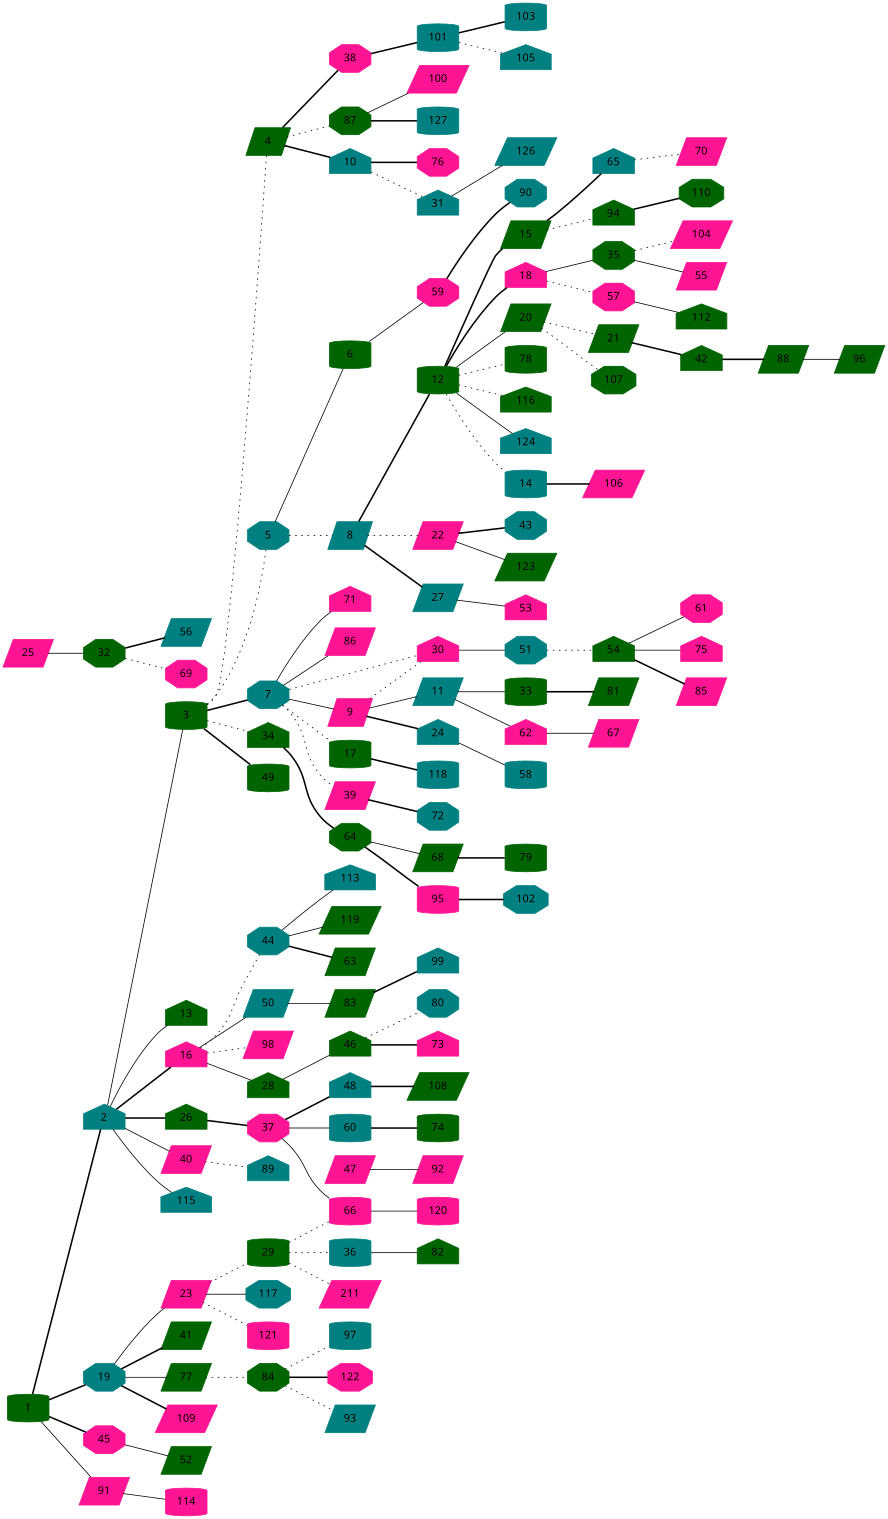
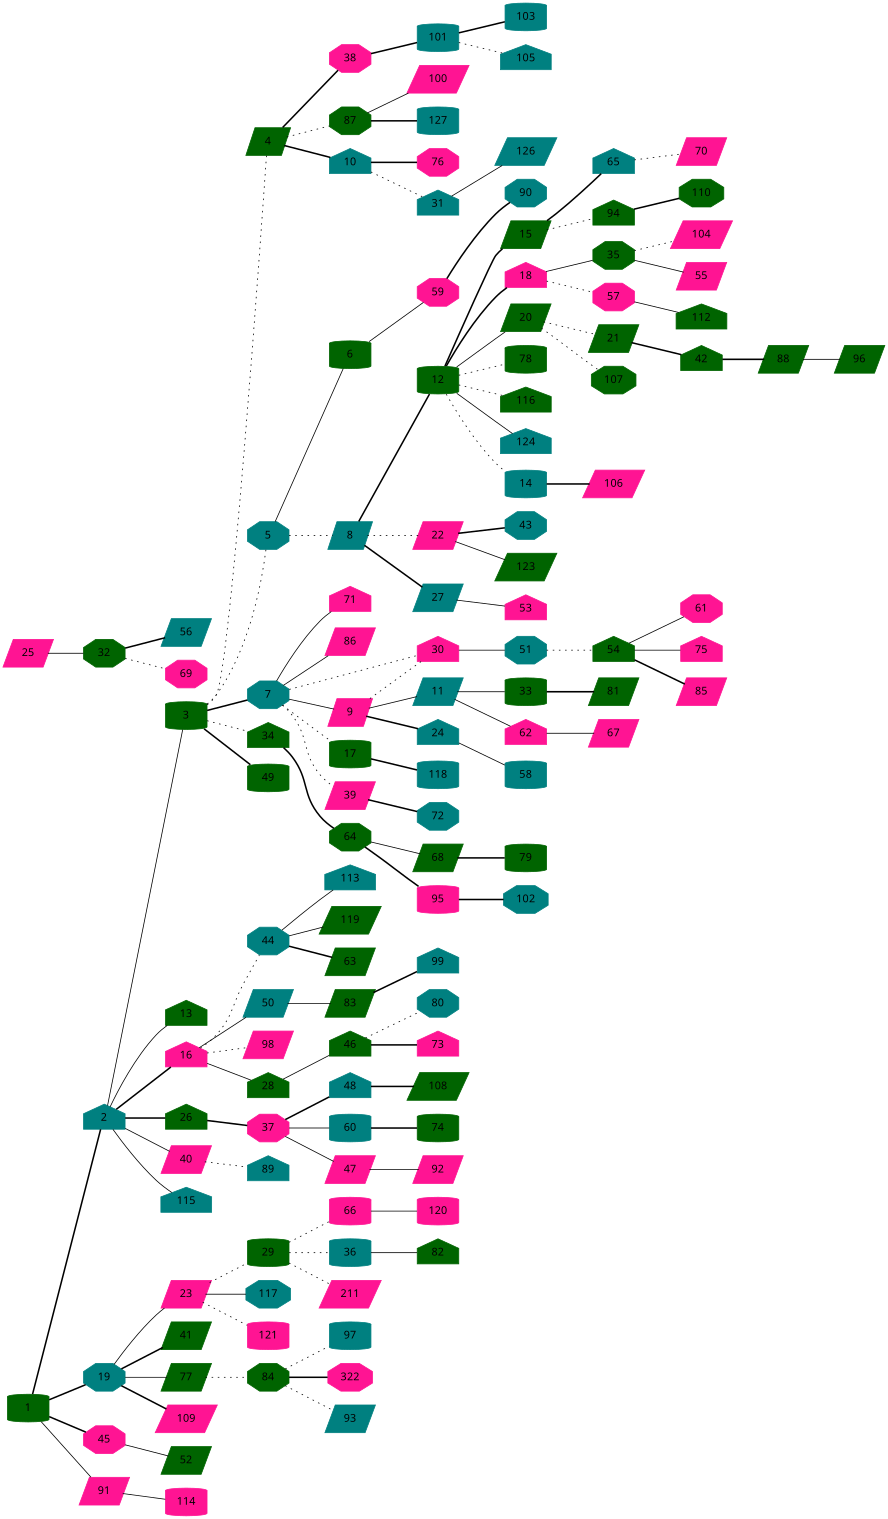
(305, 1169) -> (309, 1149)
(350, 1377) -> (350, 1377)
